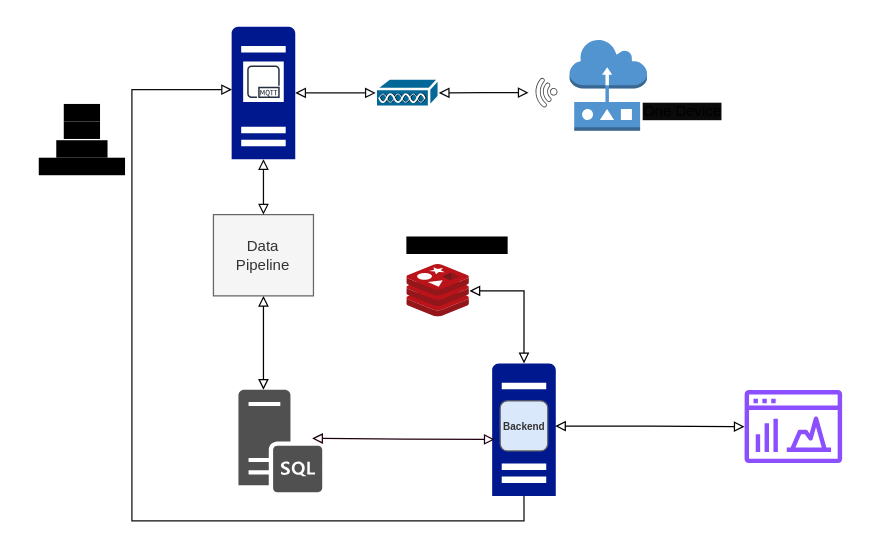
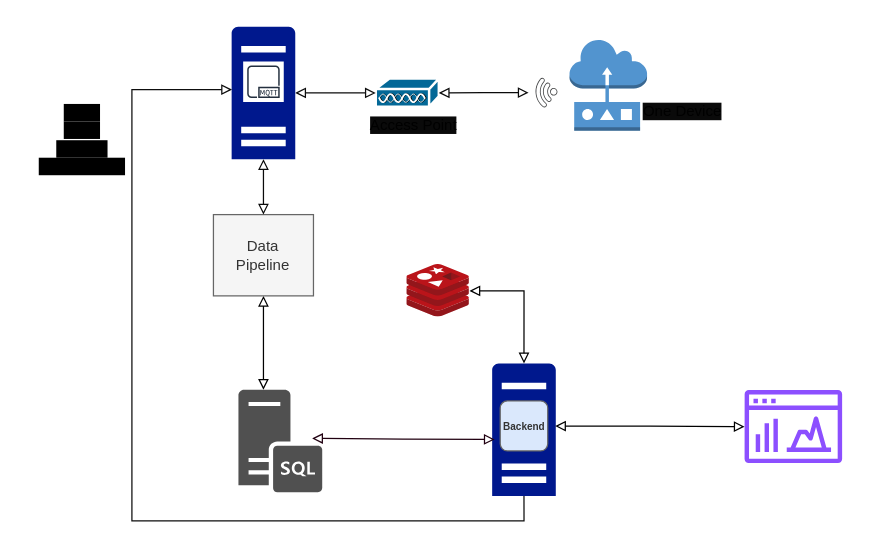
none -> (413, 126)
(457, 246) -> none
